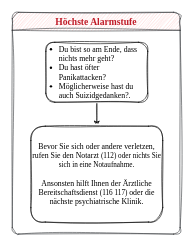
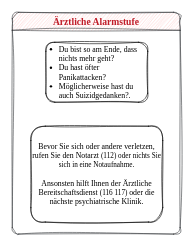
(96, 21) -> (96, 21)
(97, 113) -> none
